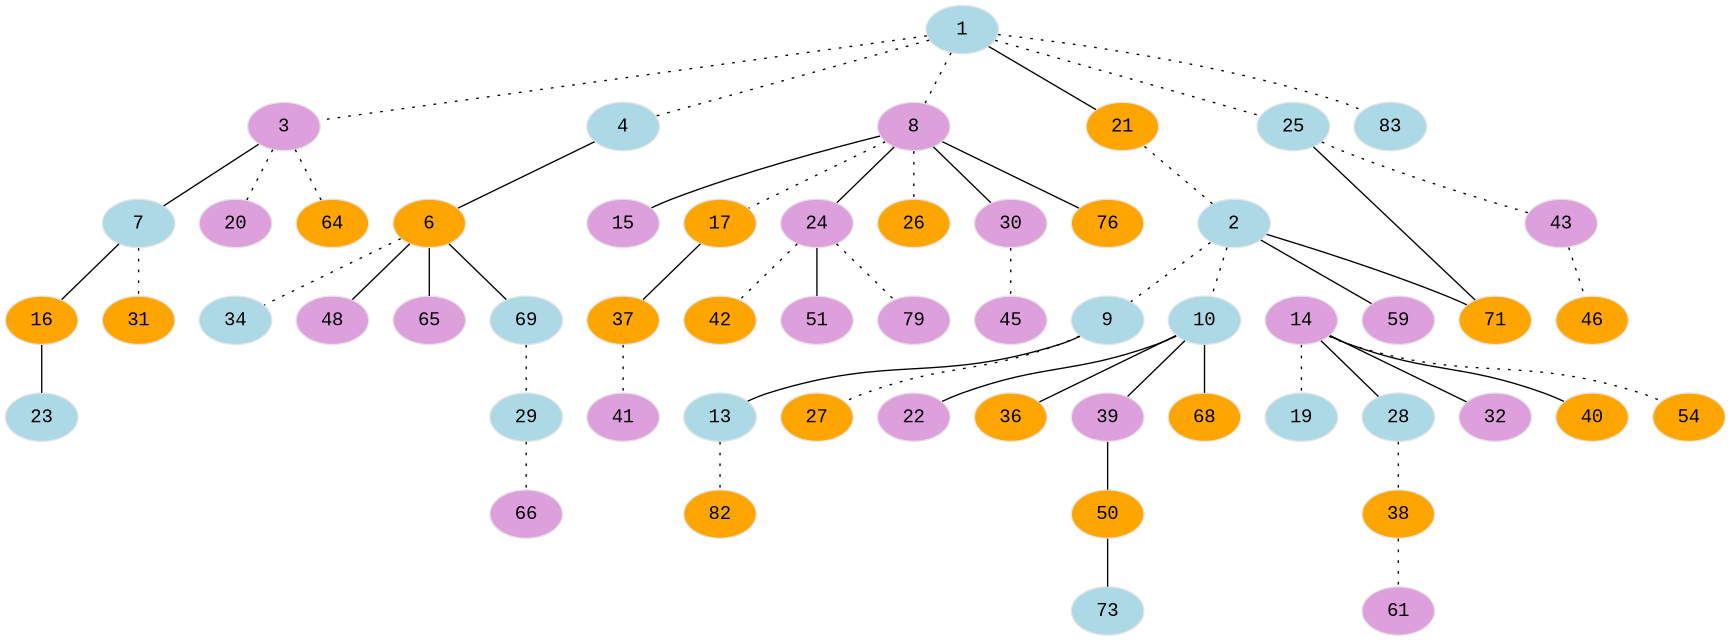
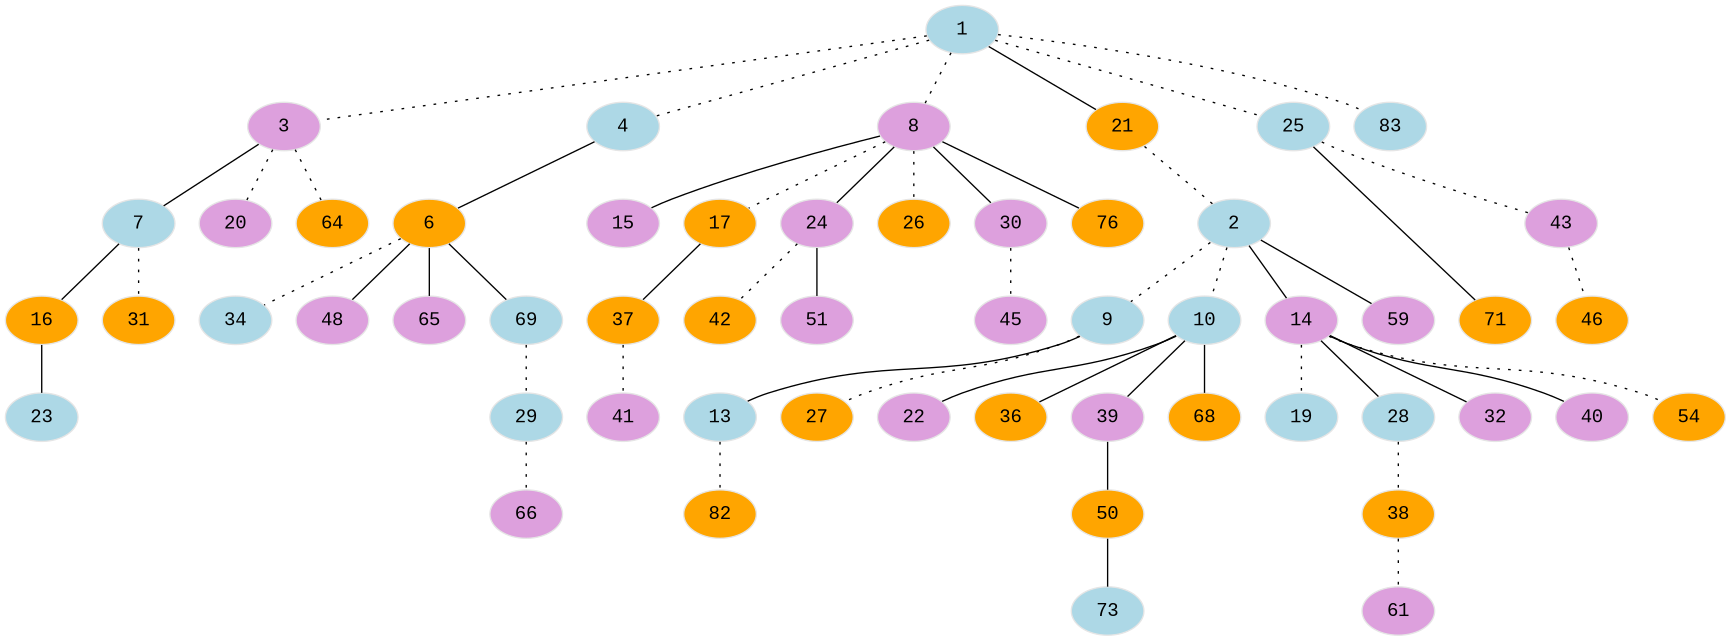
(1368, 267) -> (1268, 272)
(914, 320) -> none
(1592, 417) -> (1592, 417)
